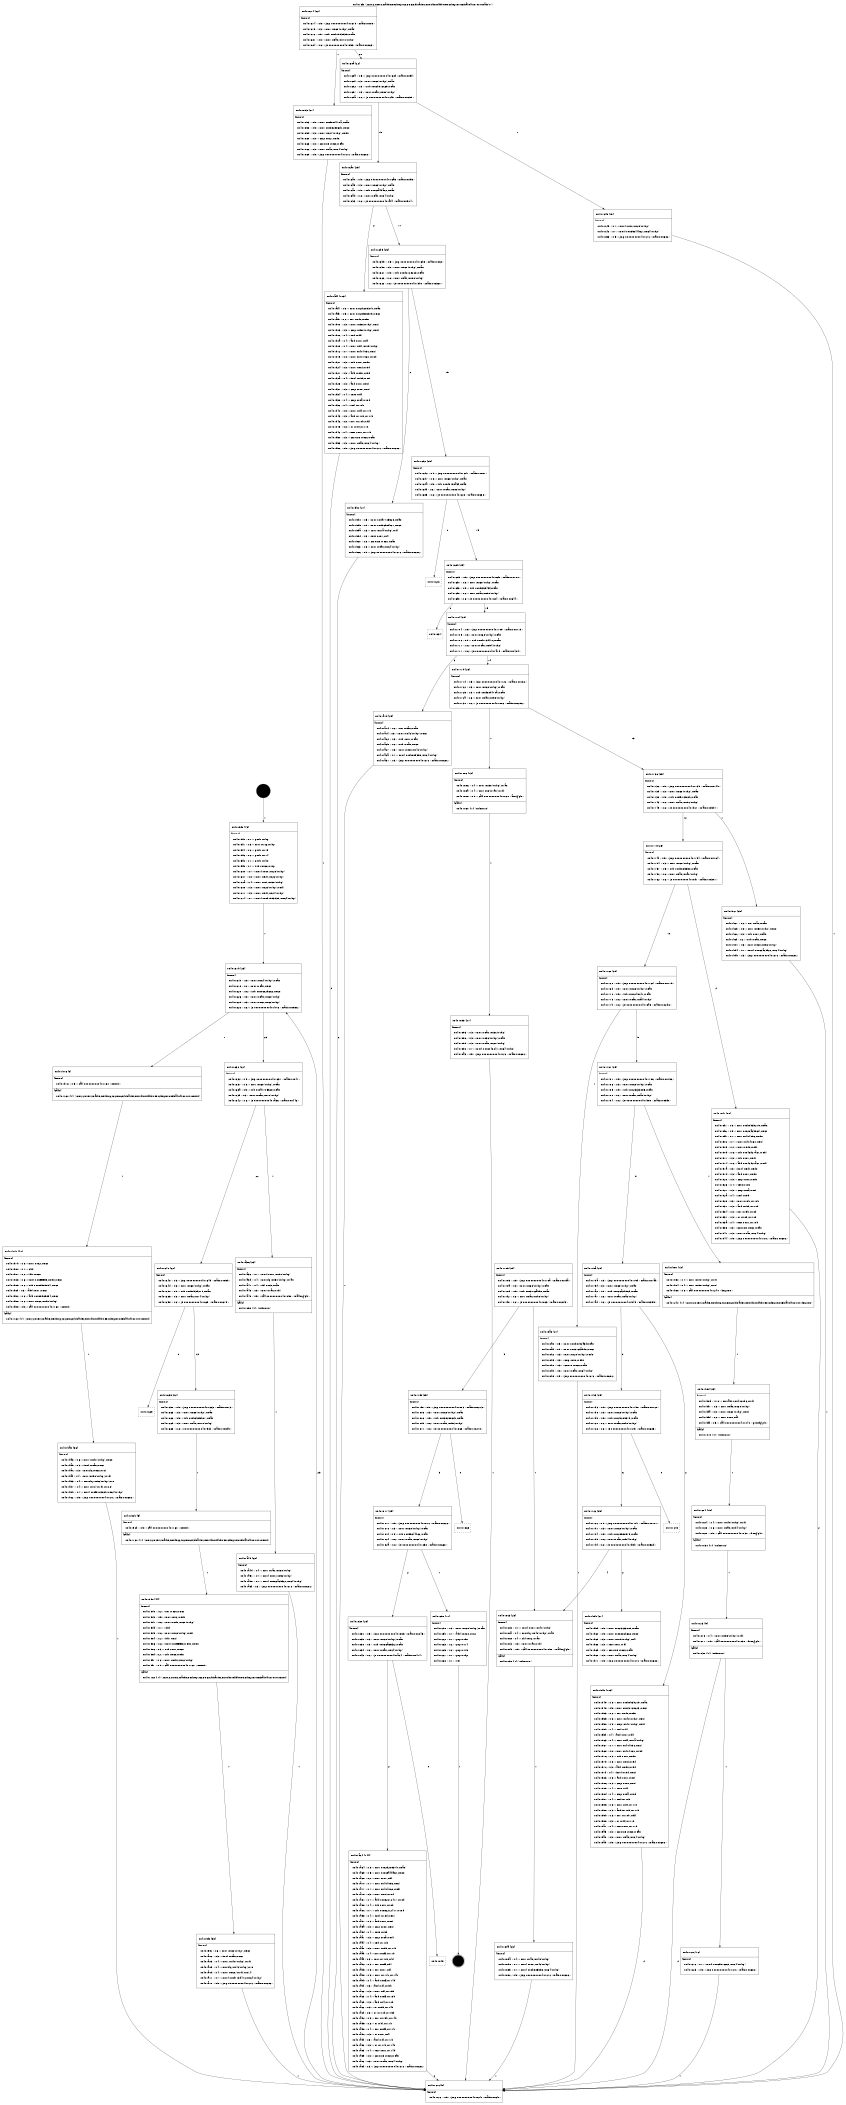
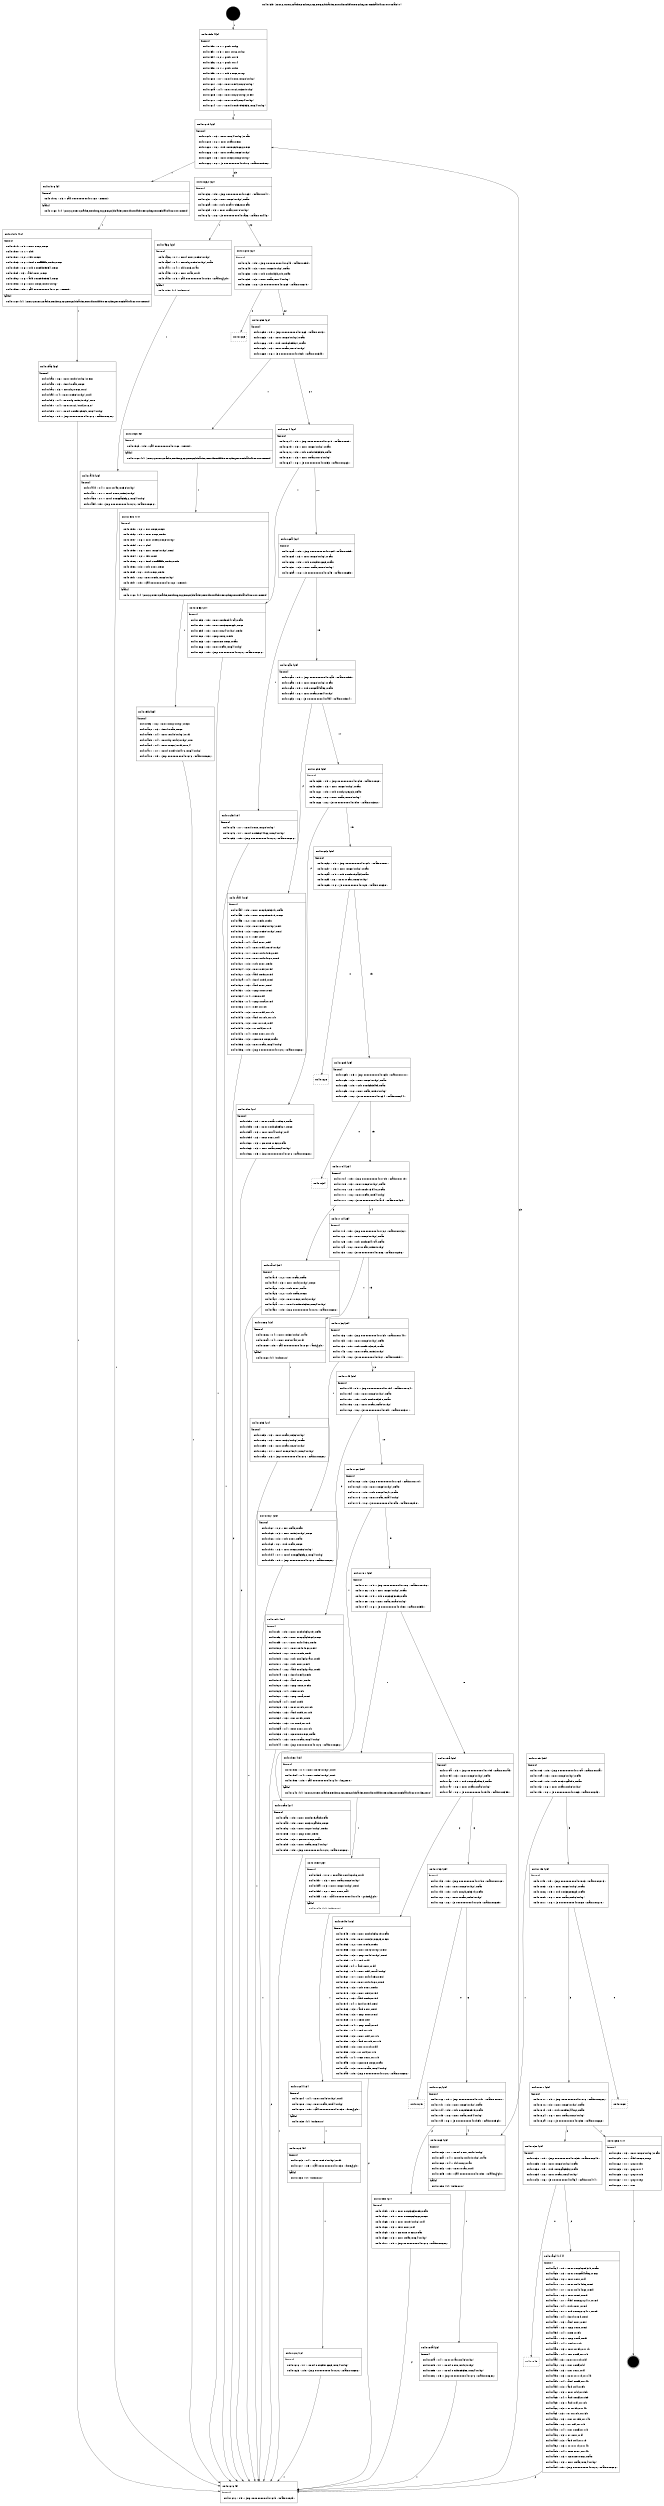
none -> (301, 391)
(672, 1936) -> (397, 2402)
